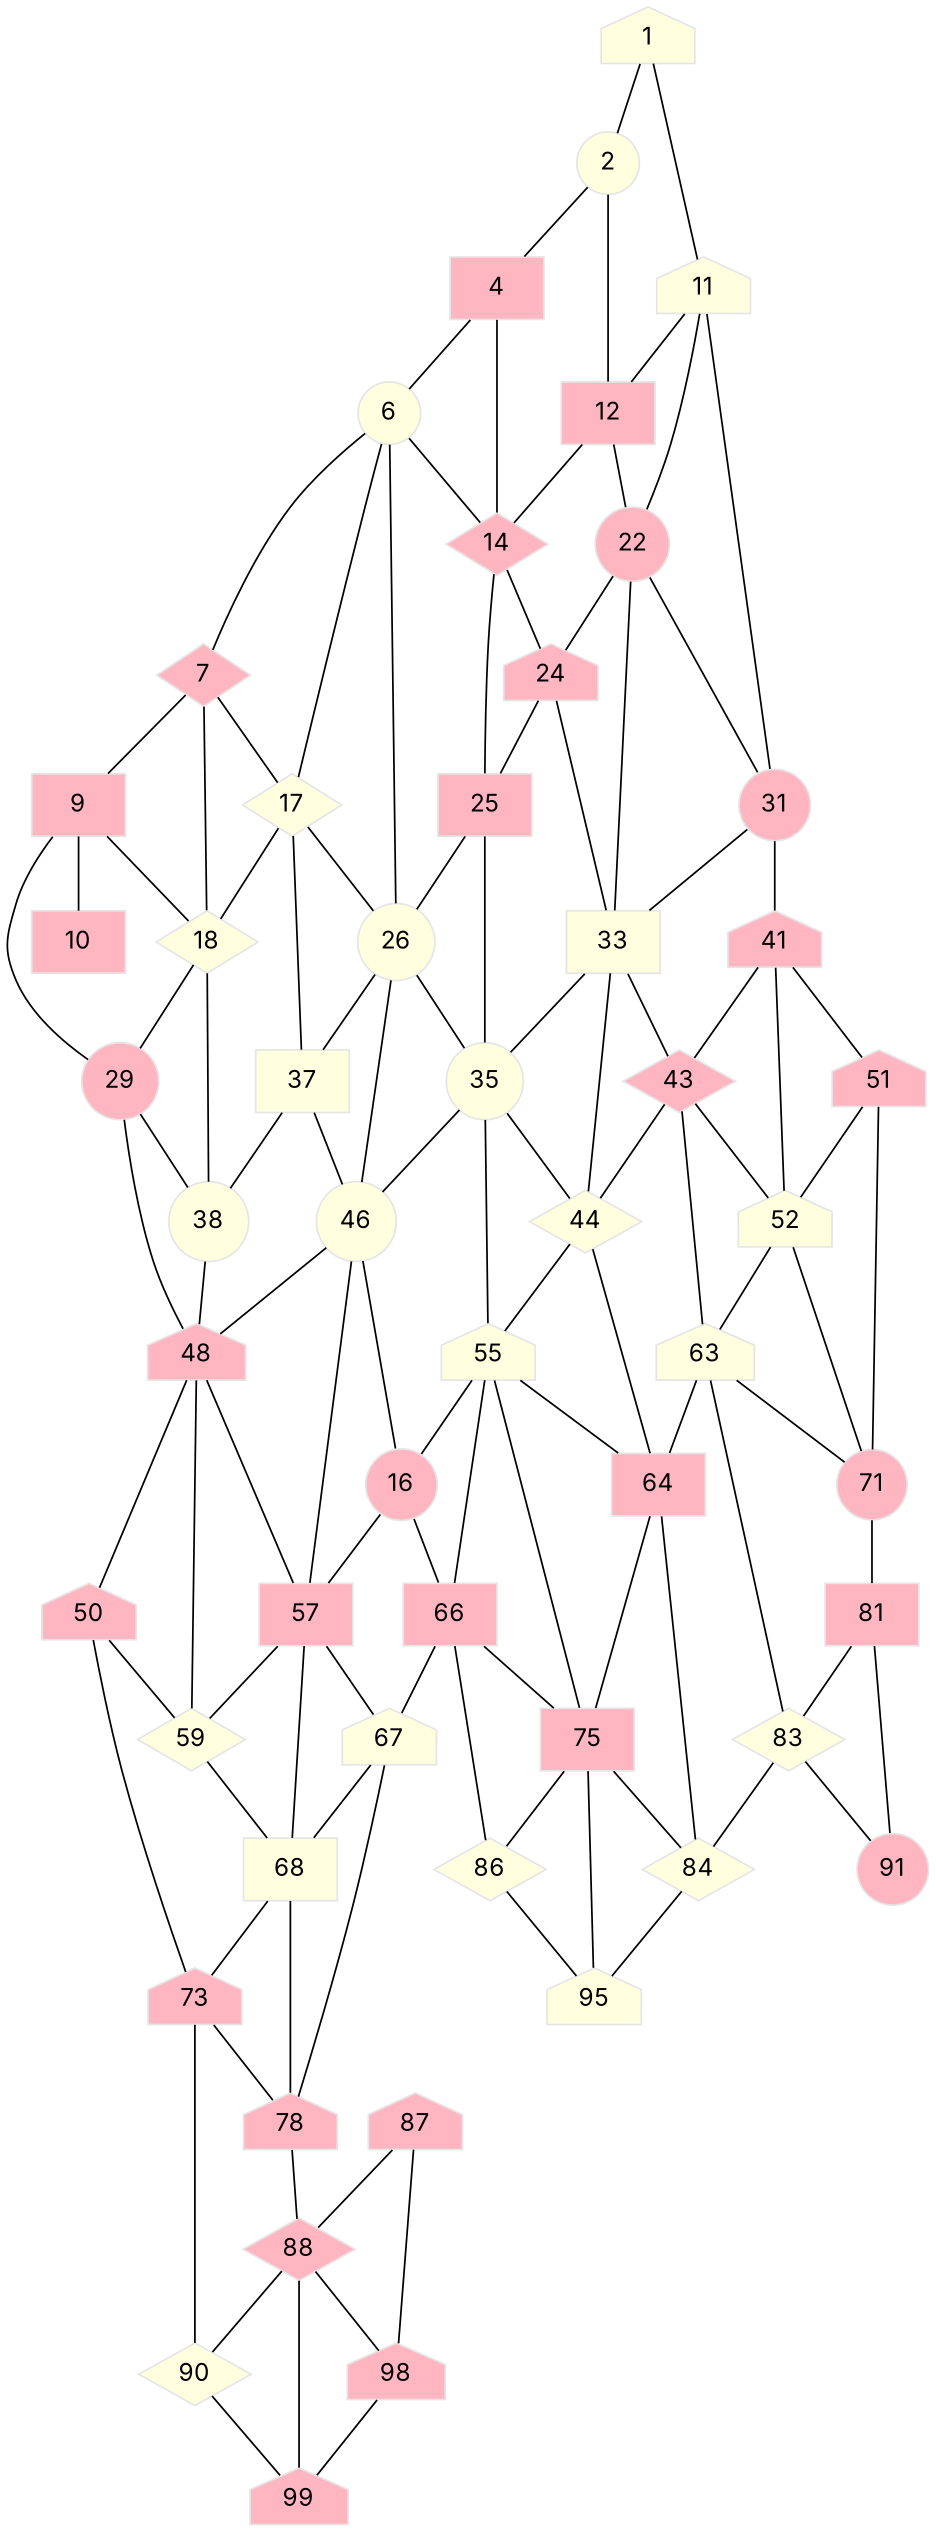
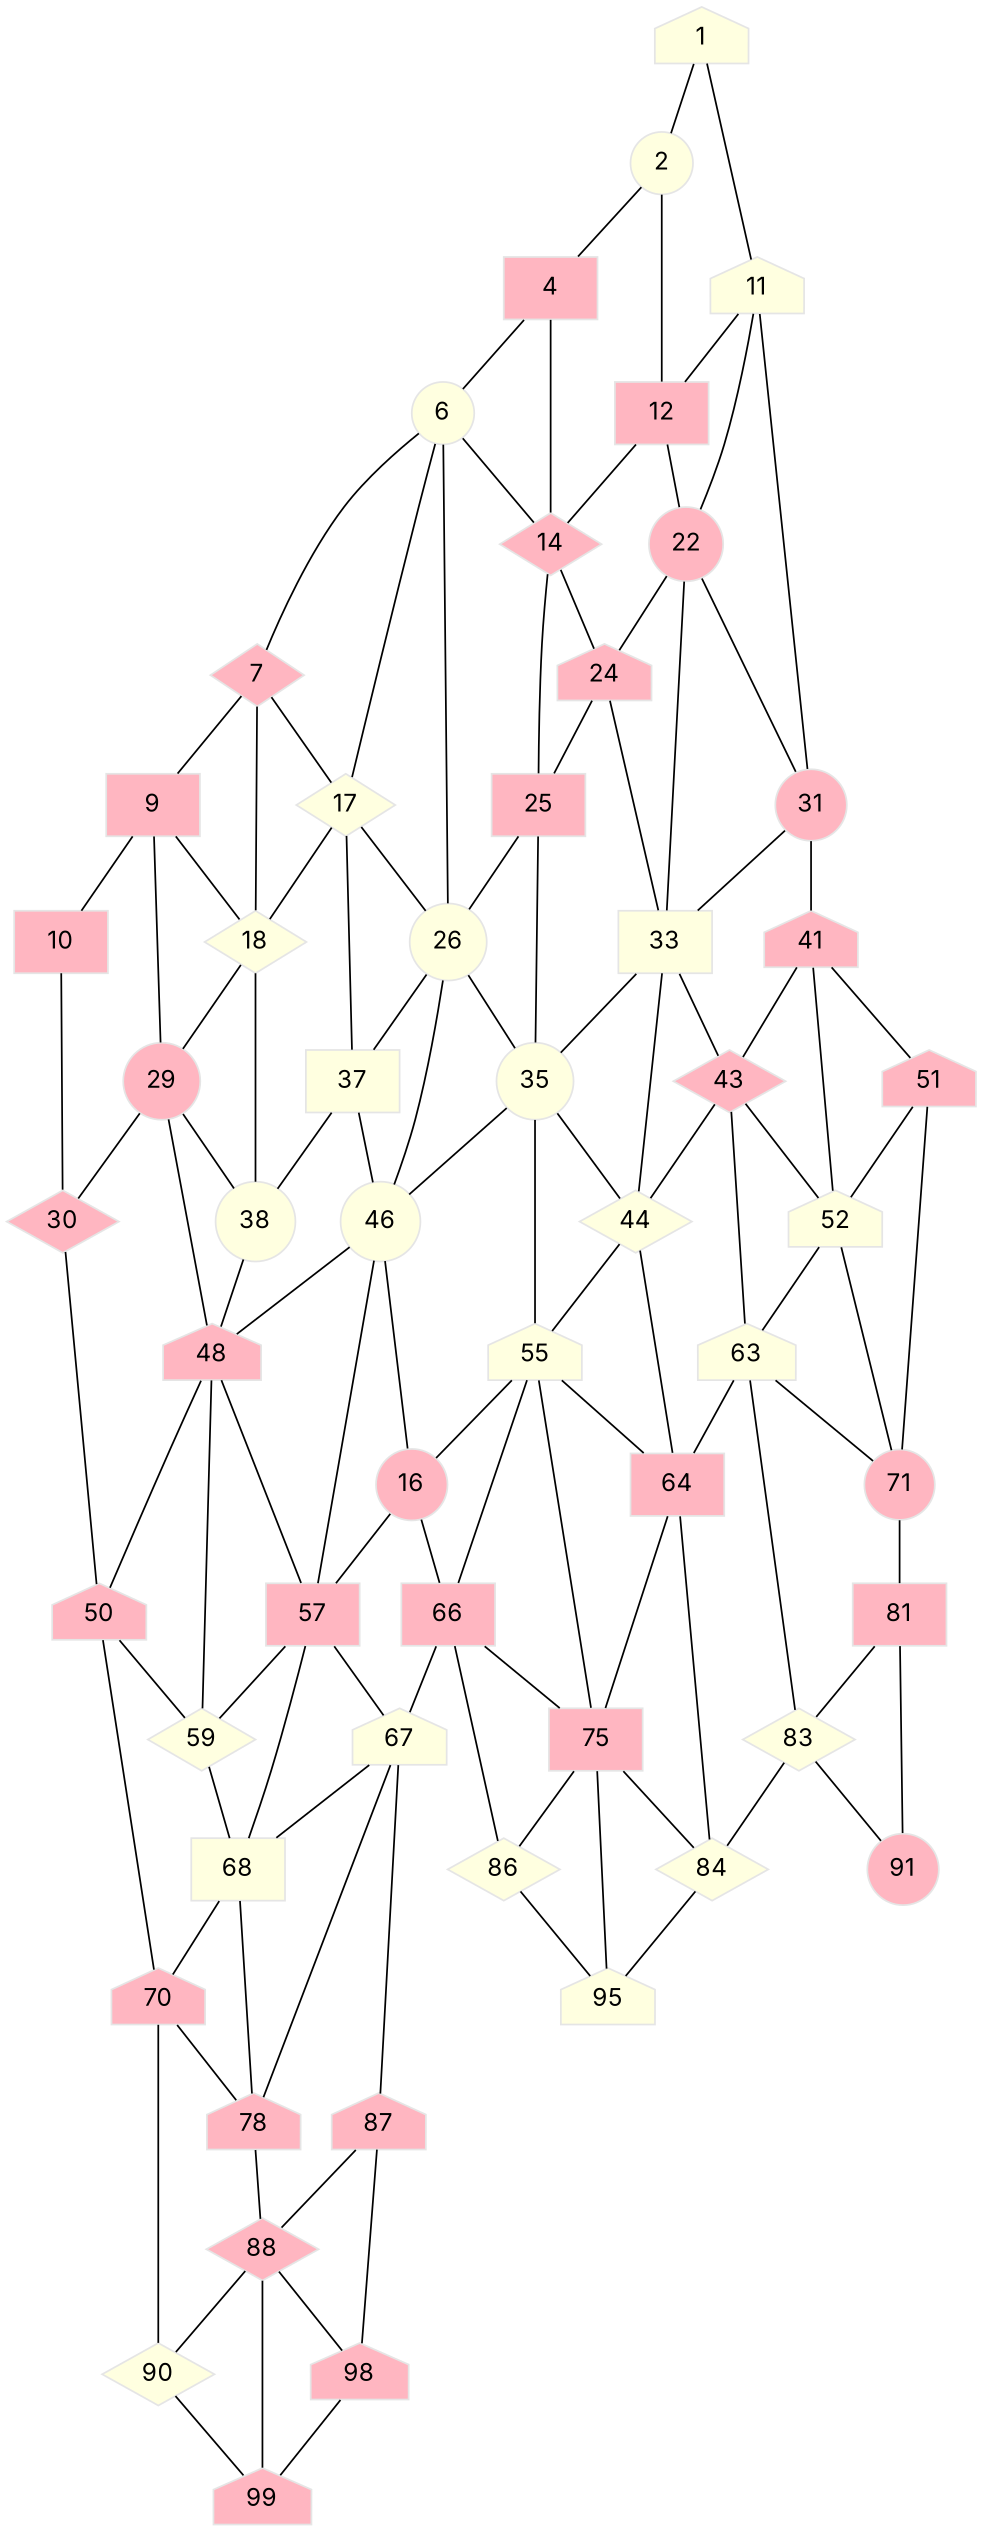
none -> (63, 1222)
none -> (389, 1929)
(195, 1999) -> (158, 1999)
